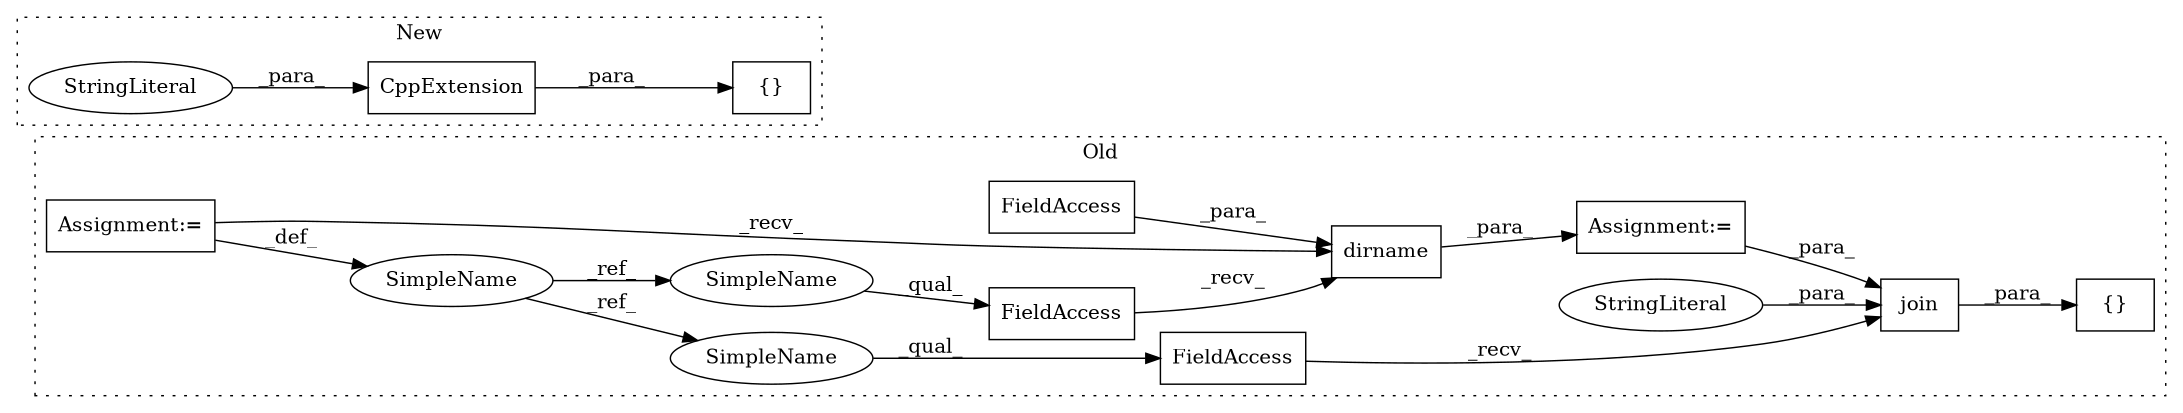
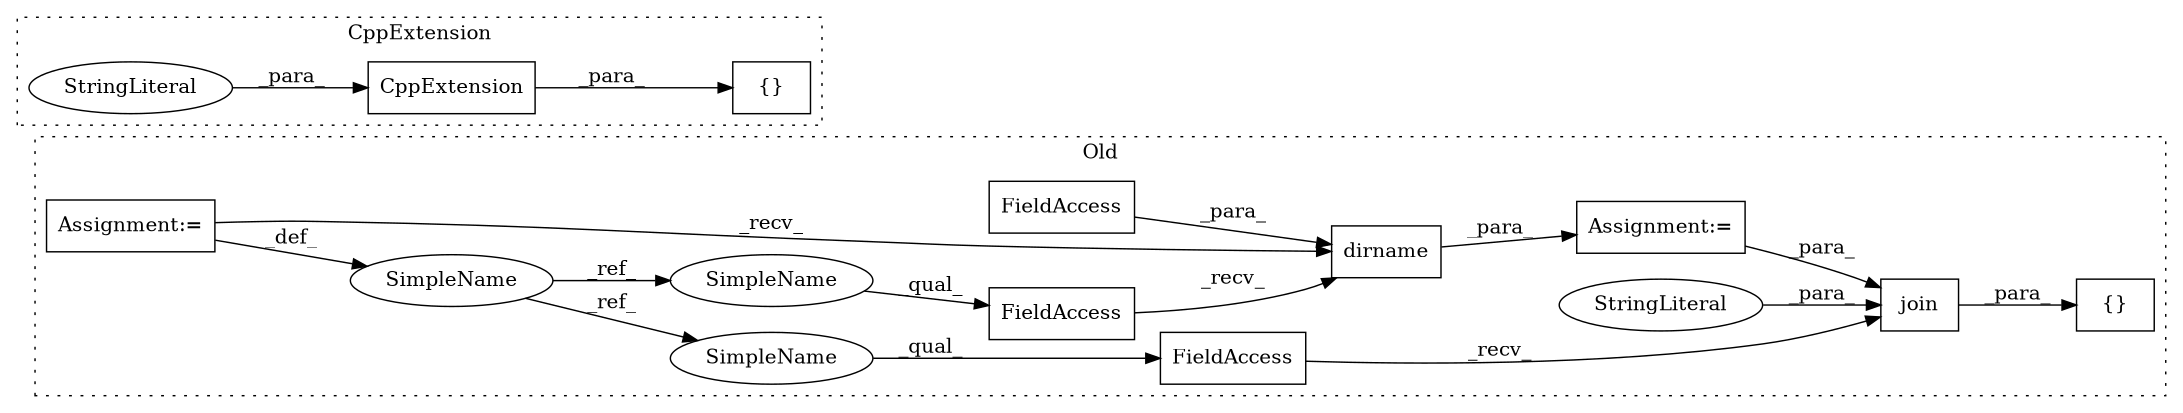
(420, 34) -> (420, 34)
